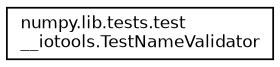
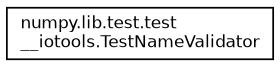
(140, 34) -> (140, 34)
